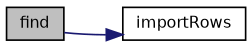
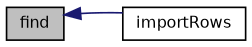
(85, 34) -> (102, 13)
